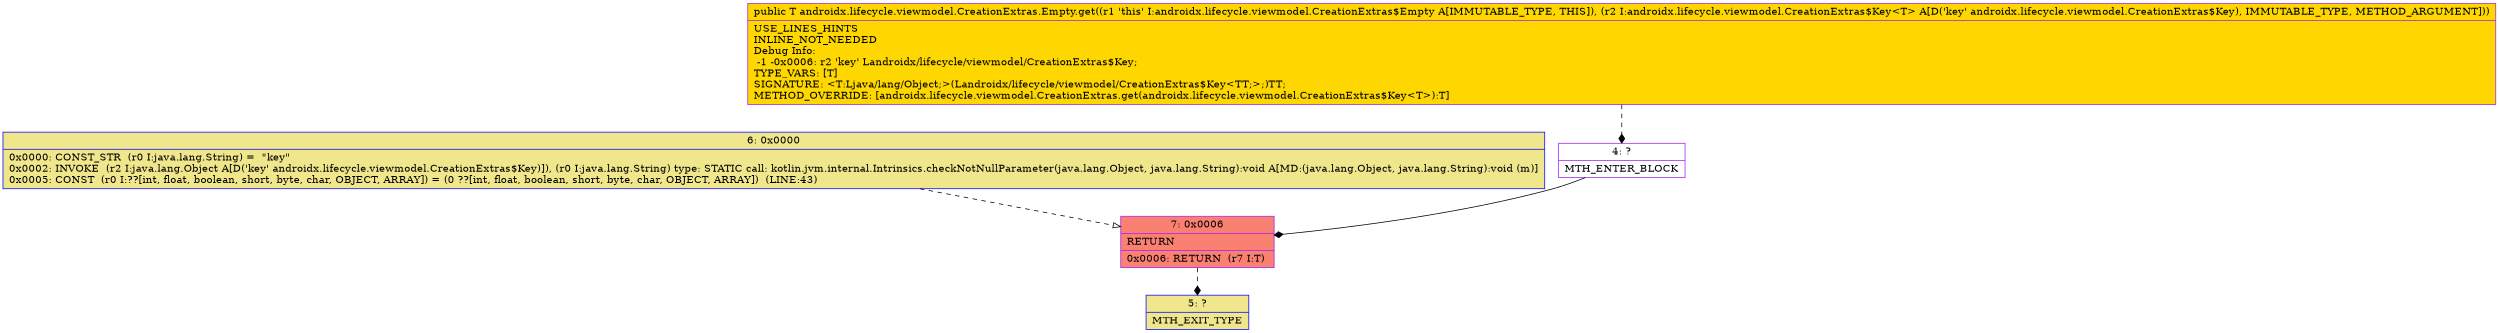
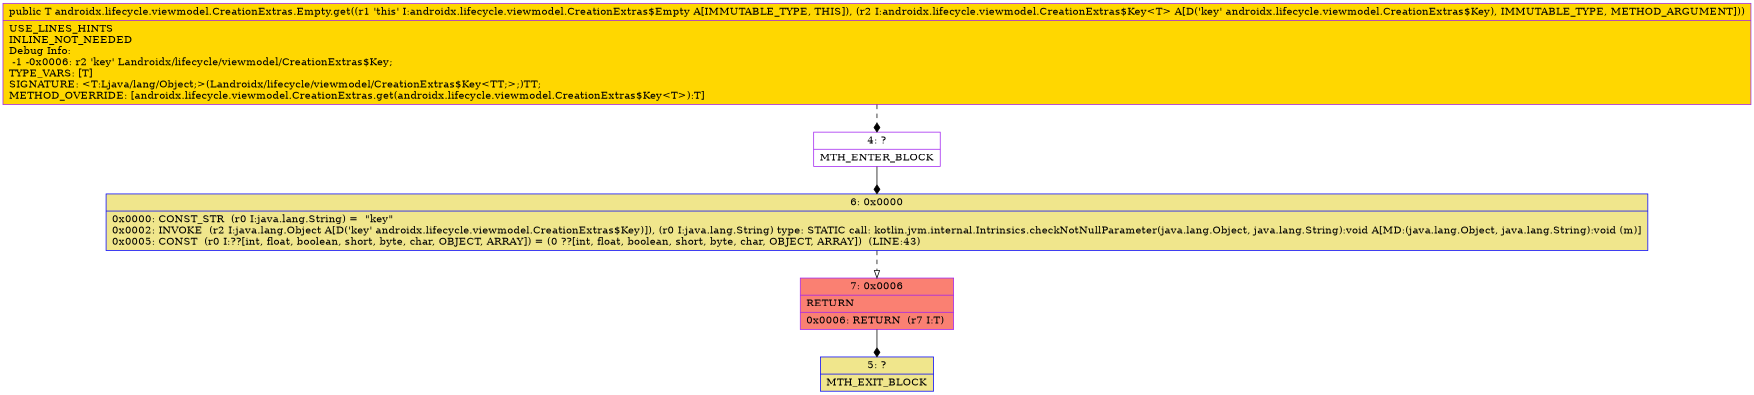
(1436, 214) -> (877, 176)
(1197, 277) -> (877, 339)
(1197, 320) -> (877, 382)
